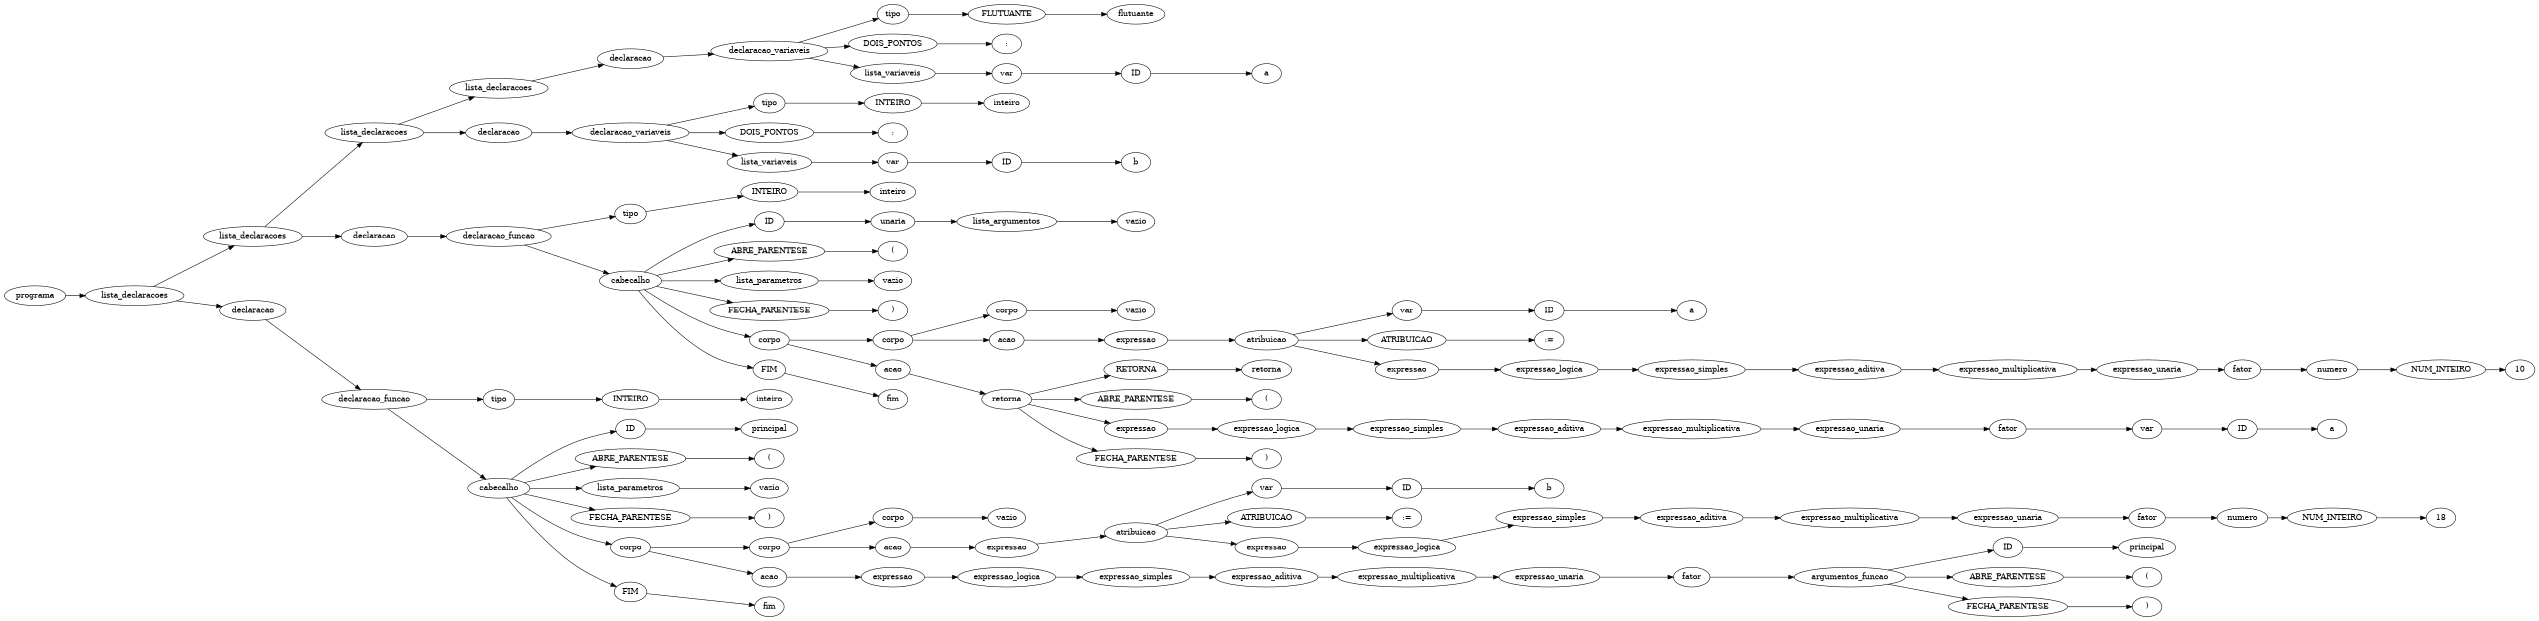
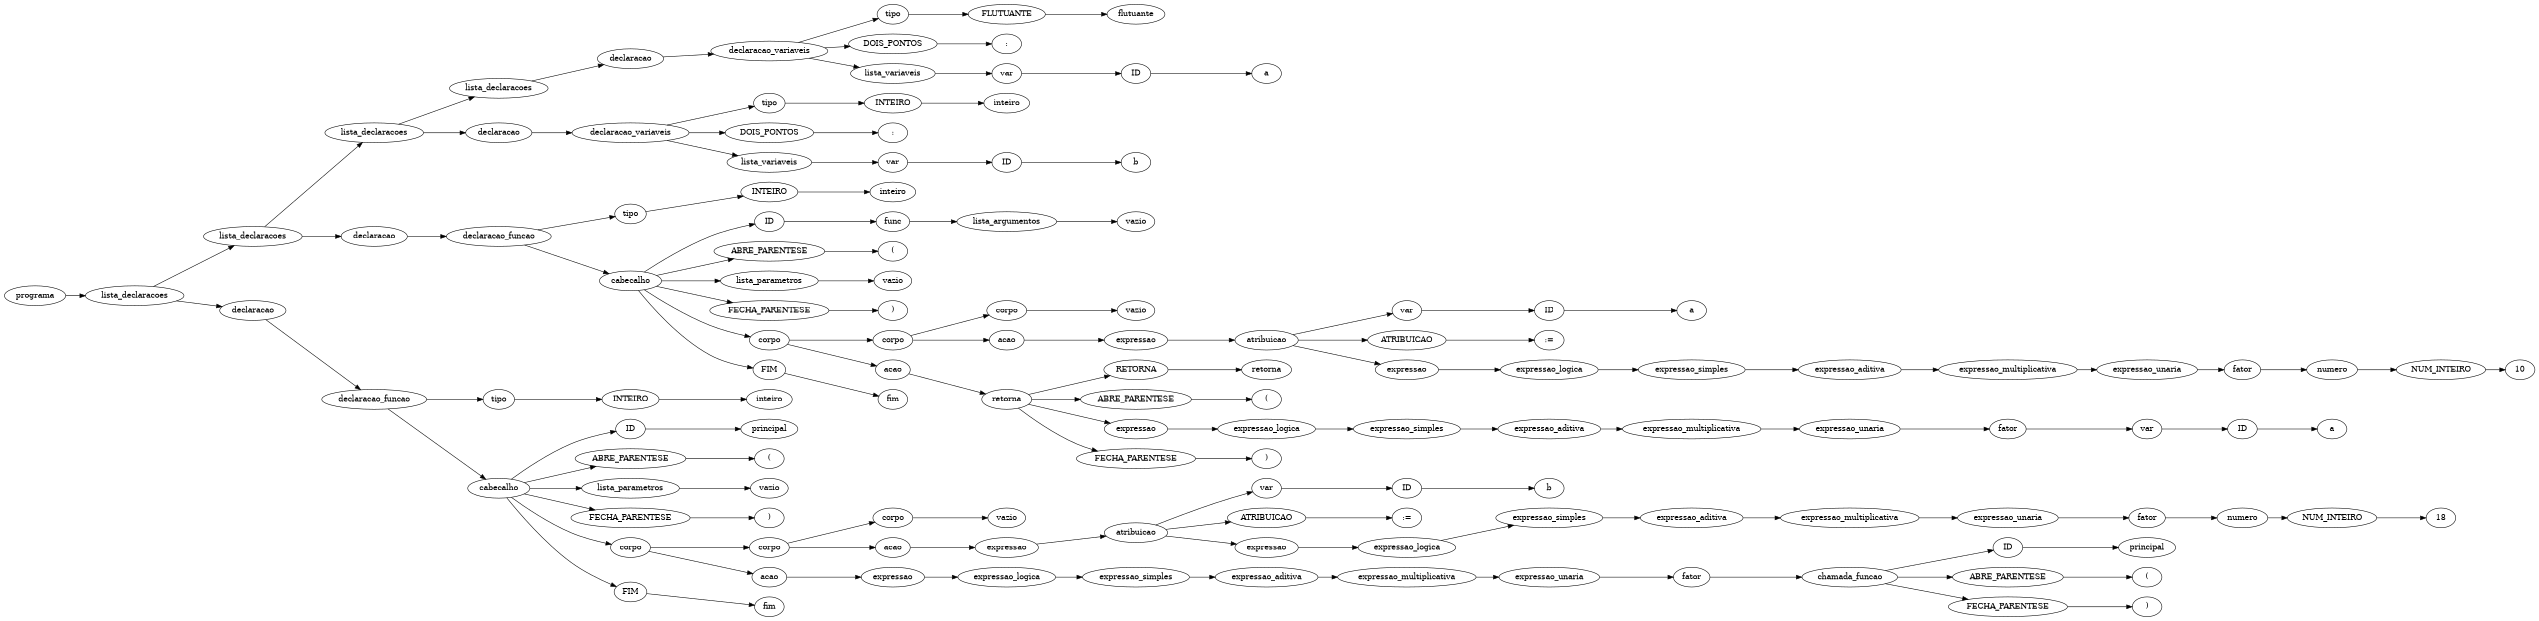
(893, 222) -> (893, 222)
(1850, 577) -> (1850, 577)
